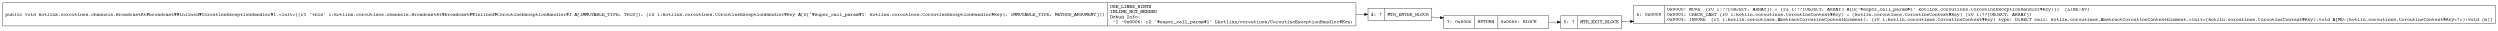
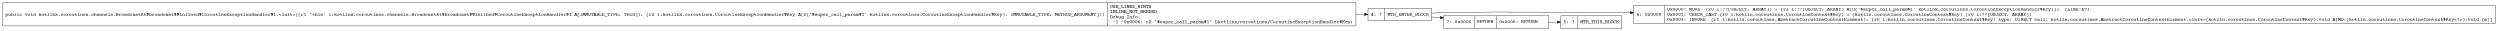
(1523, 22) -> (1522, 22)
(1600, 22) -> (1600, 22)
(1626, 22) -> (1531, 12)
